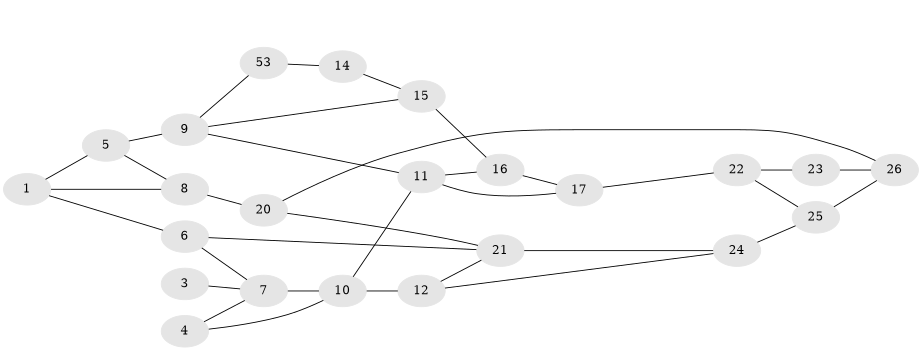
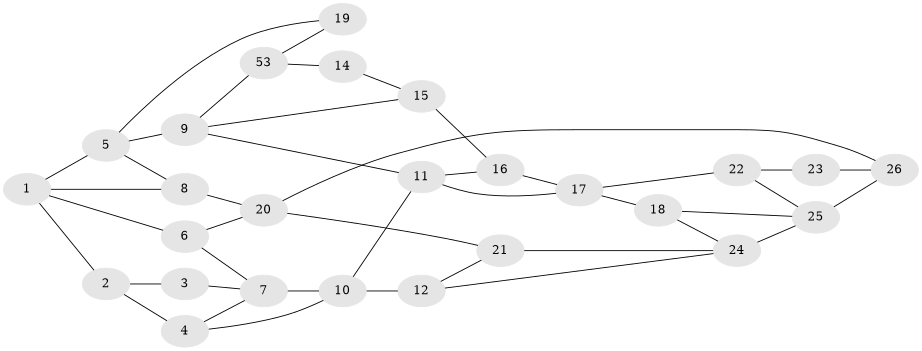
none -> (343, 19)
none -> (658, 210)
(342, 244) -> (224, 223)
none -> (106, 284)
